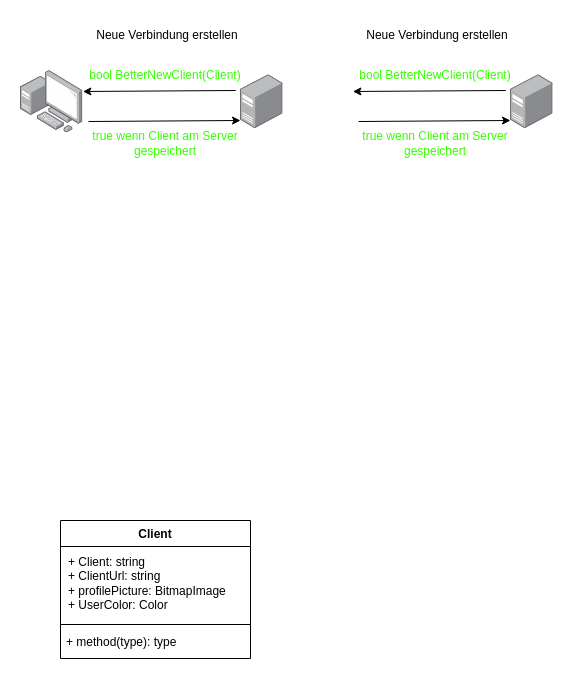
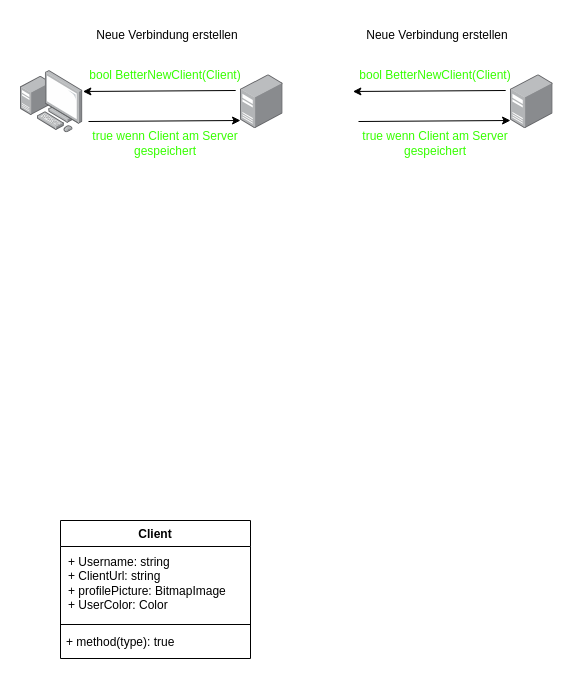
(155, 584) -> (155, 584)
(129, 643) -> (129, 643)
